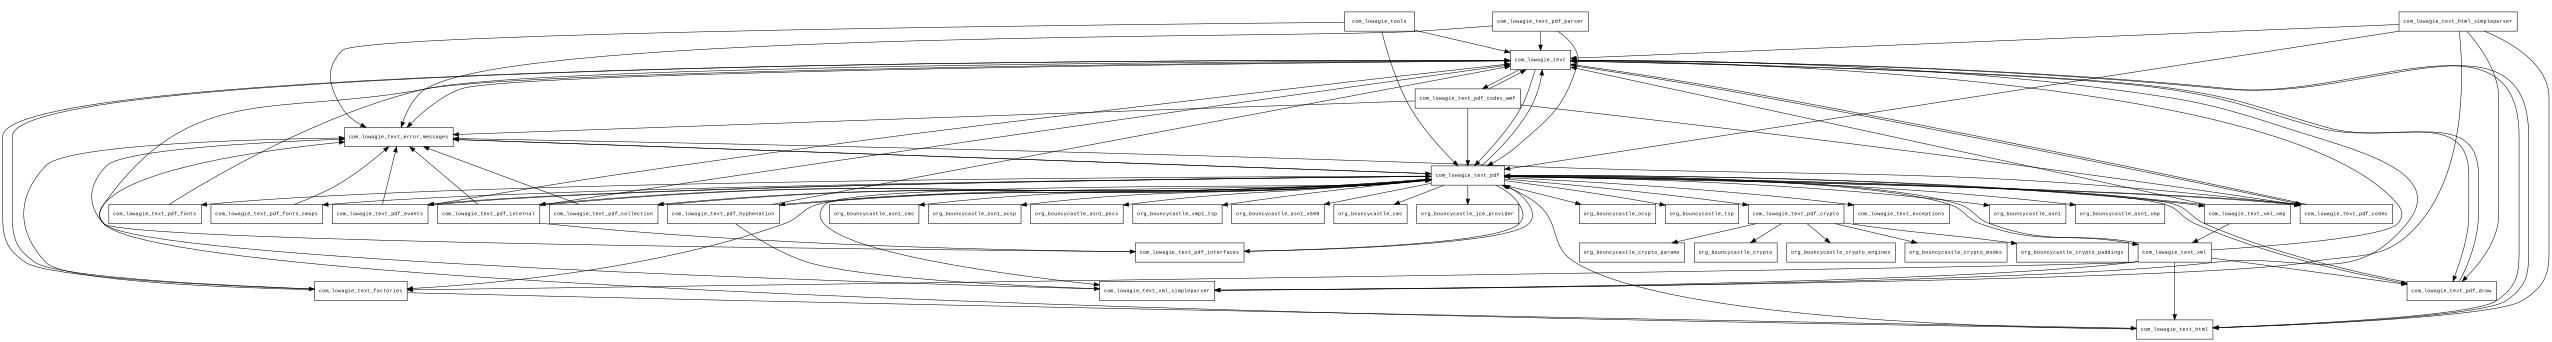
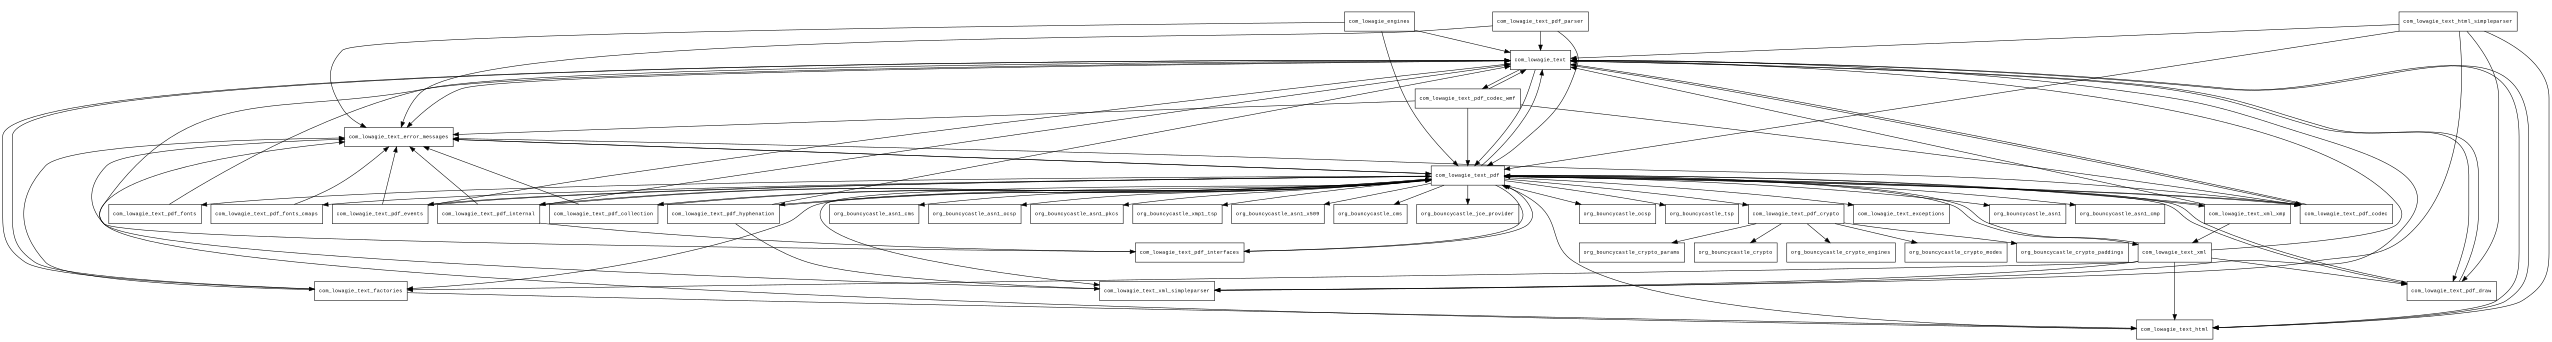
(1380, 22) -> (1380, 22)
